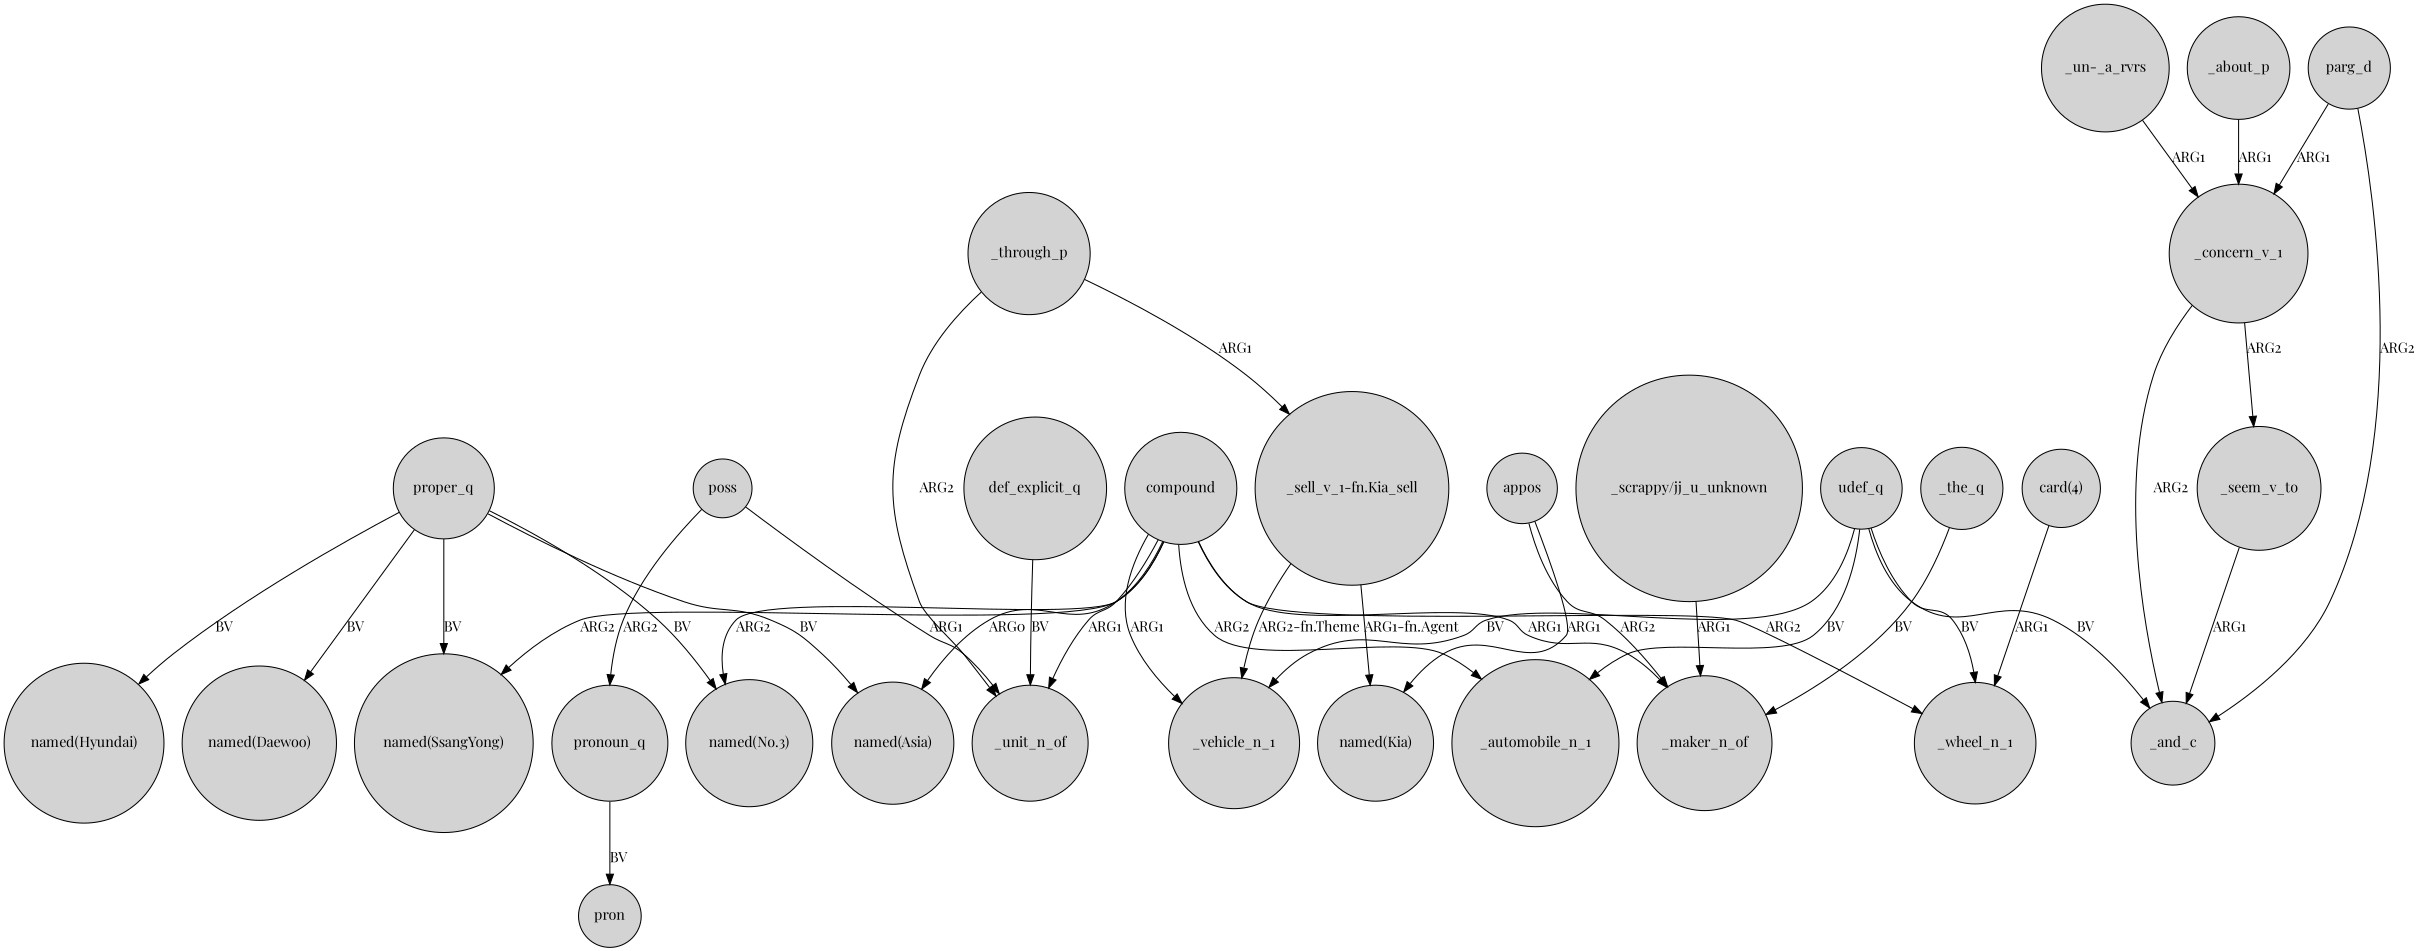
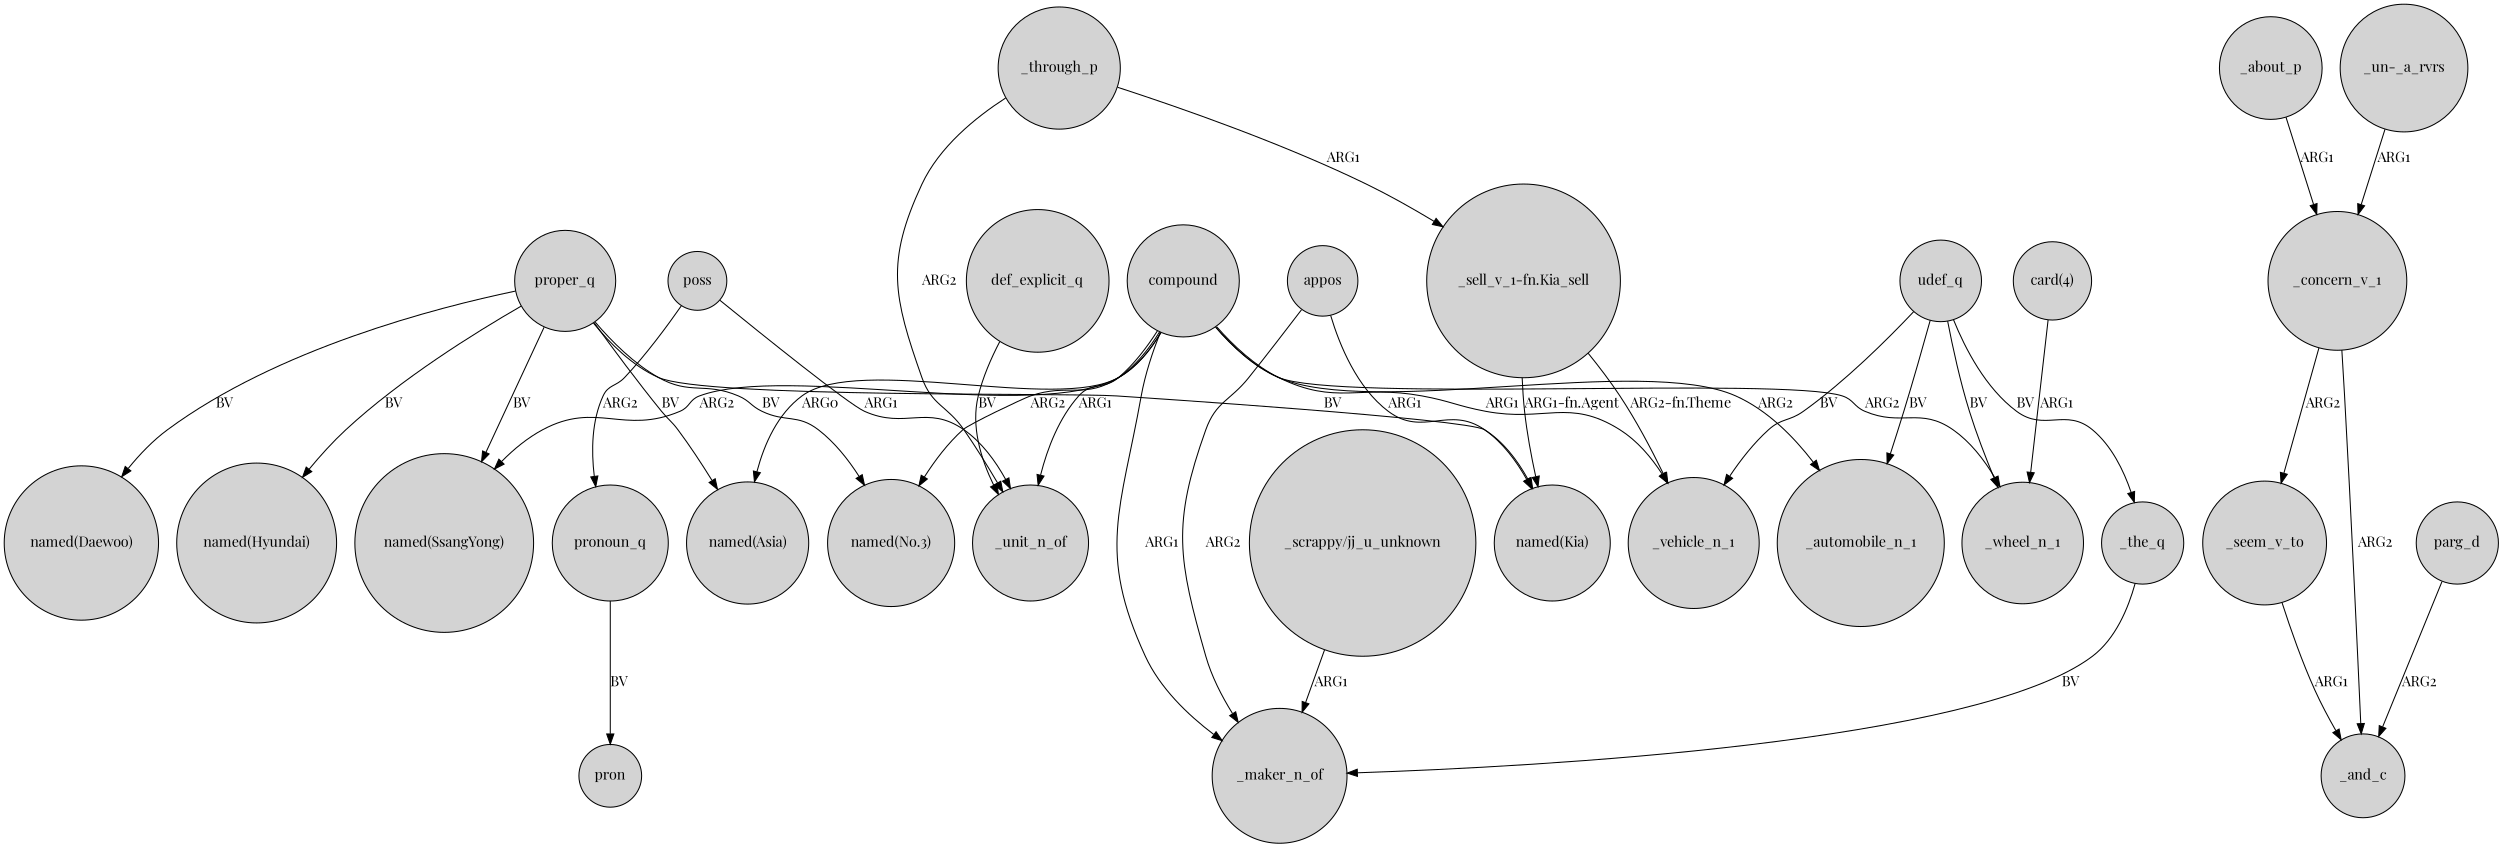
(2304, 145) -> none
none -> (1111, 396)
(1999, 612) -> (2029, 418)
